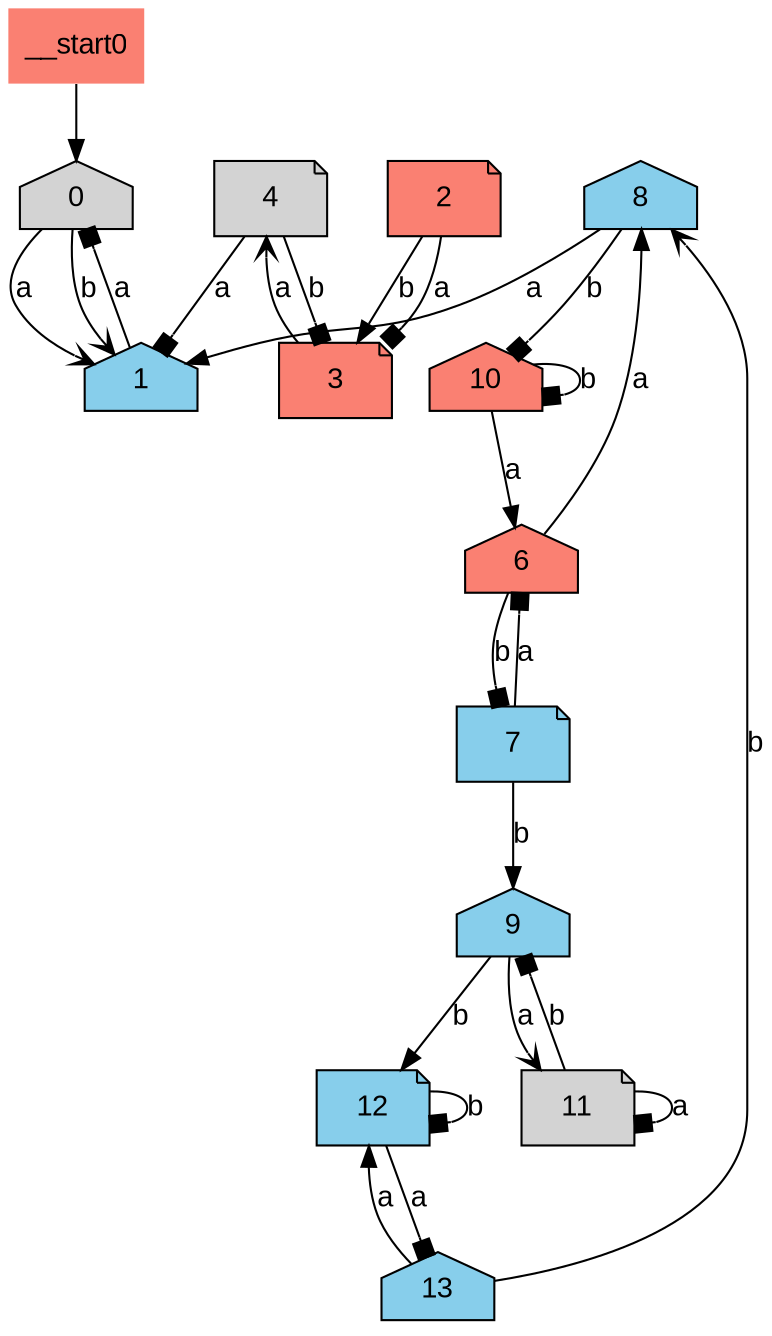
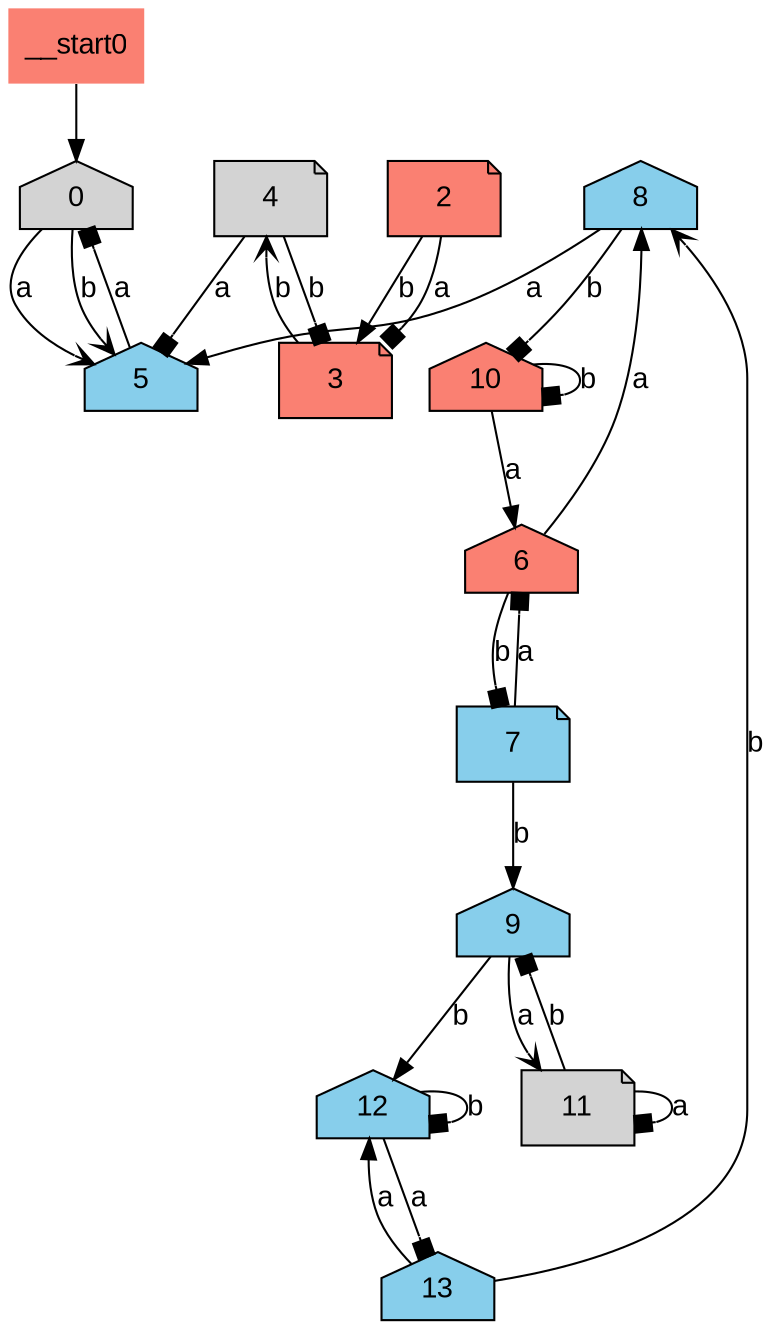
(283, 290) -> (283, 290)
(141, 380) -> (141, 380)
(373, 1108) -> (373, 1108)
